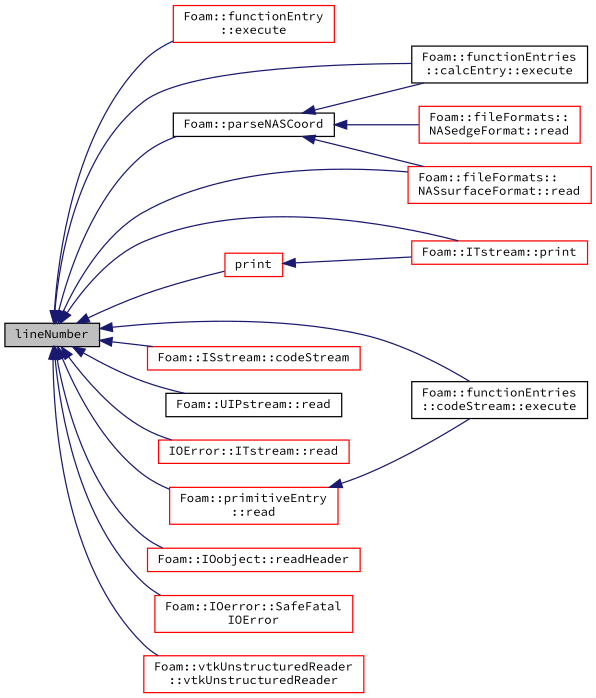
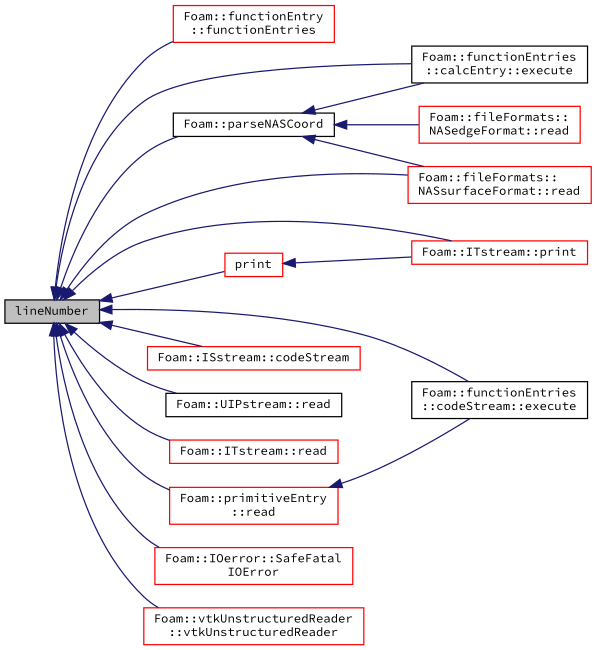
(254, 24) -> (254, 24)
(254, 452) -> (254, 452)
(254, 560) -> none
